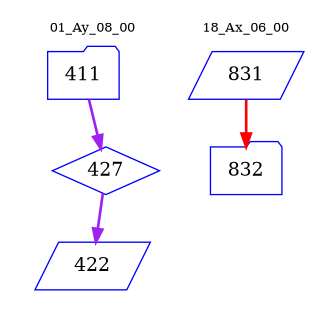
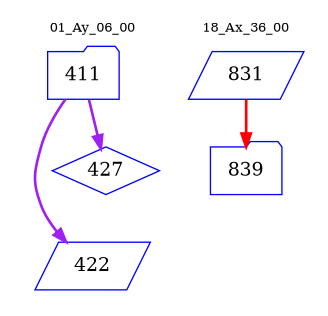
(93, 28) -> (93, 28)
(246, 28) -> (246, 28)
(246, 171) -> (246, 171)
(100, 211) -> (37, 165)
